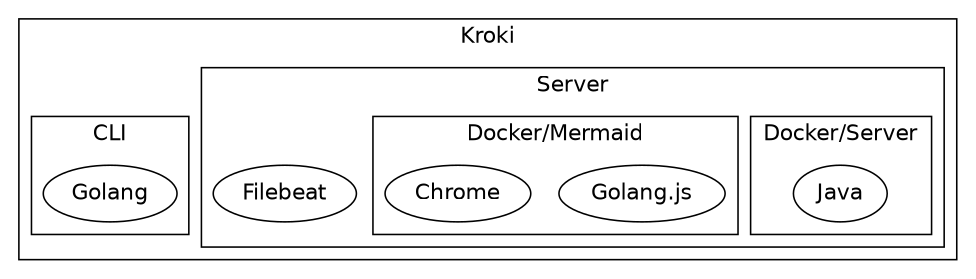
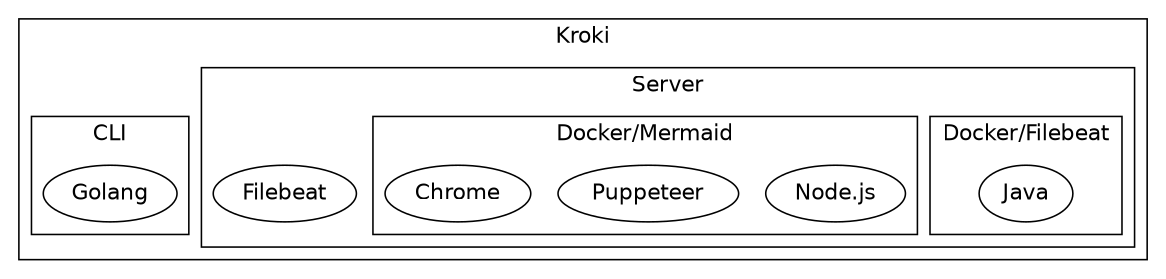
(841, 135) -> (1026, 135)
(642, 194) -> (836, 194)
none -> (648, 194)
